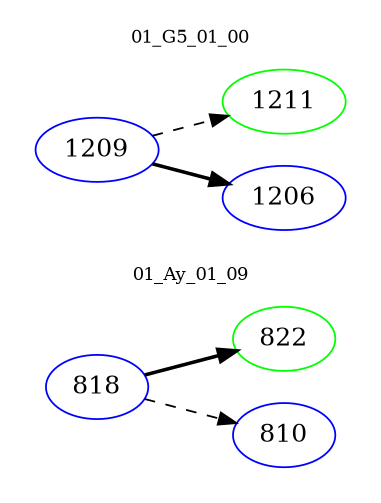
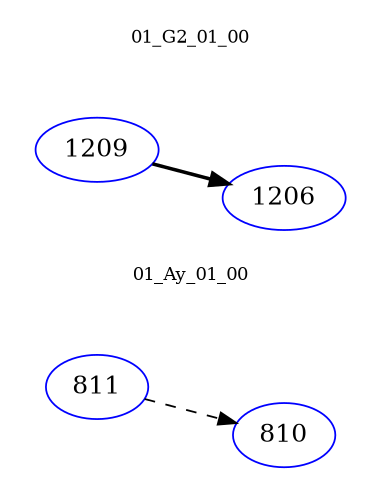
(191, 38) -> (191, 38)
(284, 102) -> none
(191, 276) -> (191, 276)
(284, 339) -> none
(97, 387) -> (97, 387)
